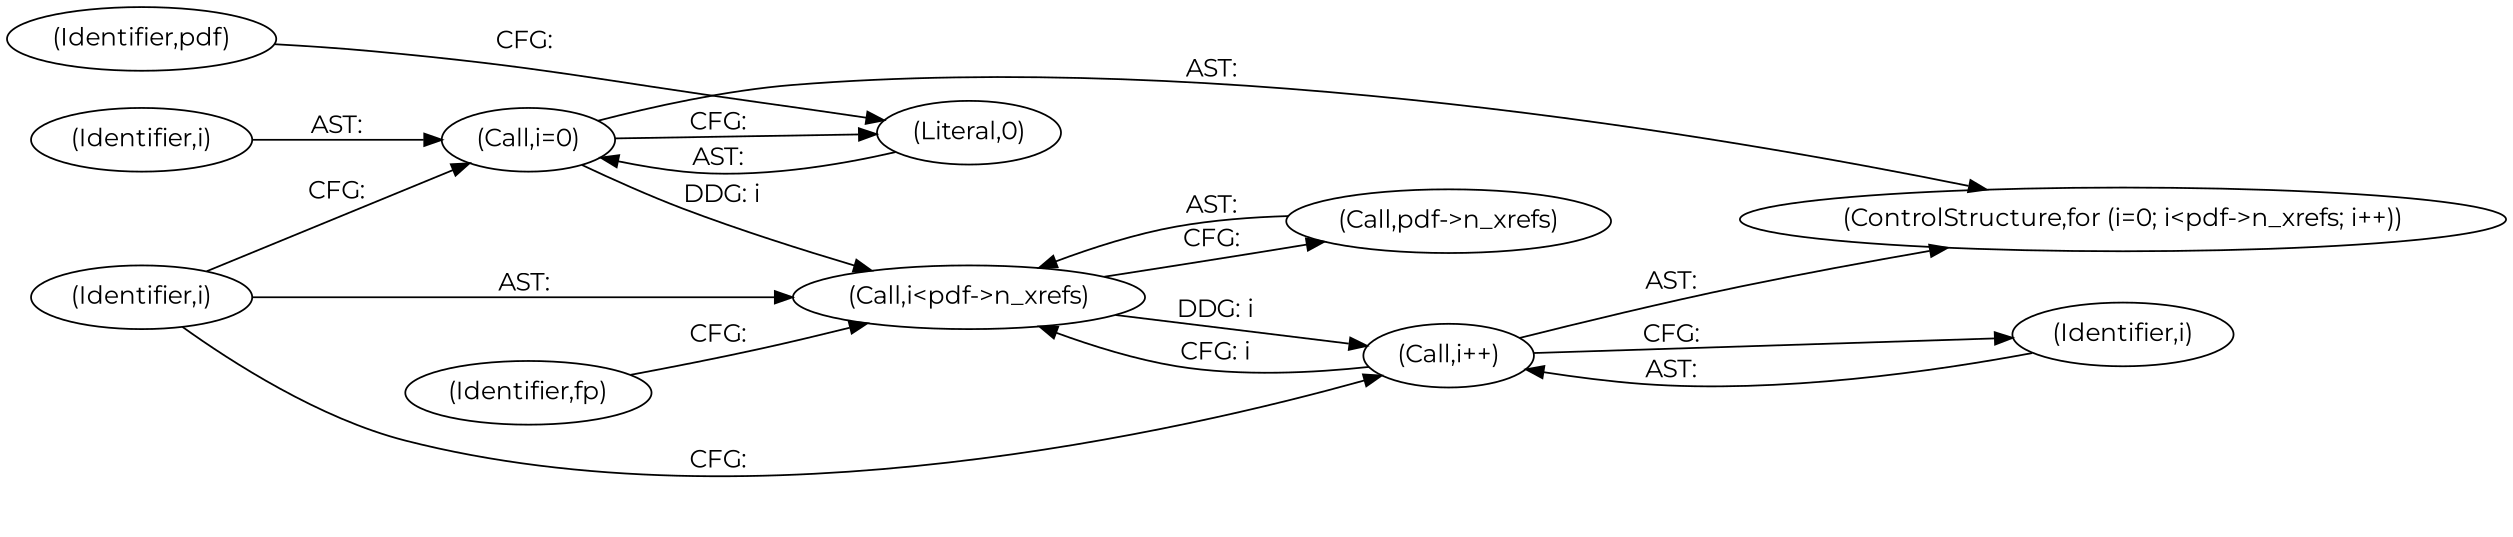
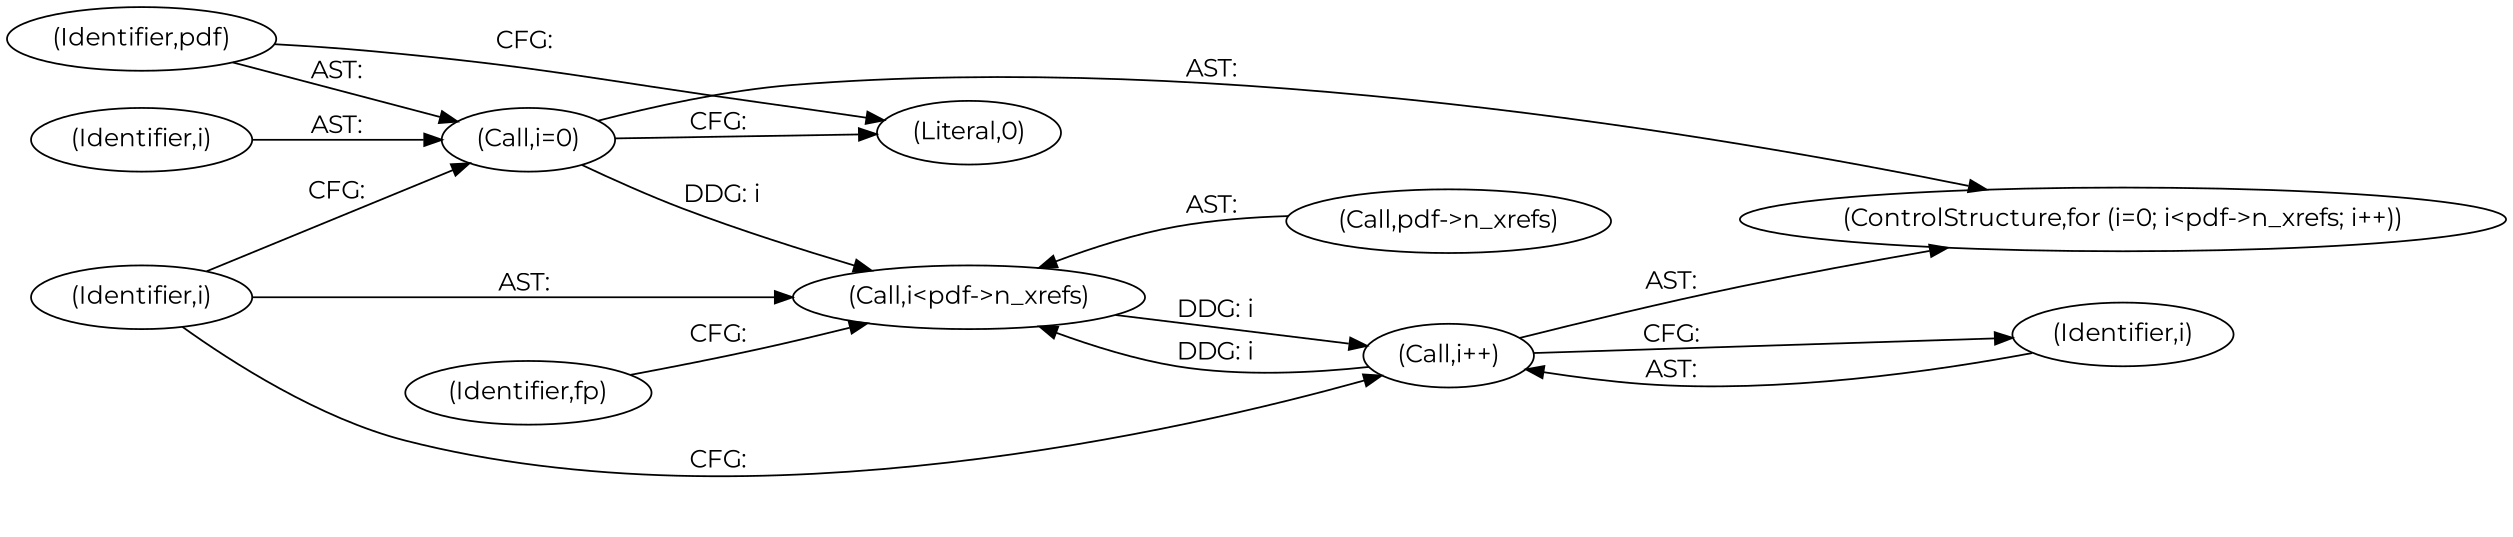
(757, 173) -> (336, 90)
(1206, 261) -> none
(1216, 353) -> (1216, 353)
